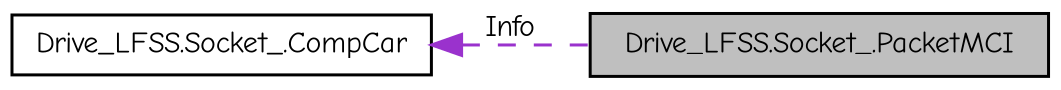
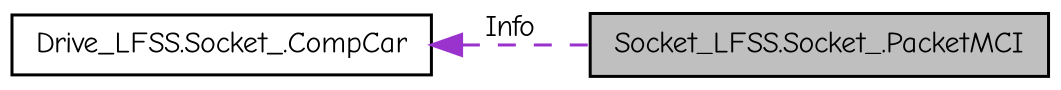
(819, 45) -> (819, 45)
